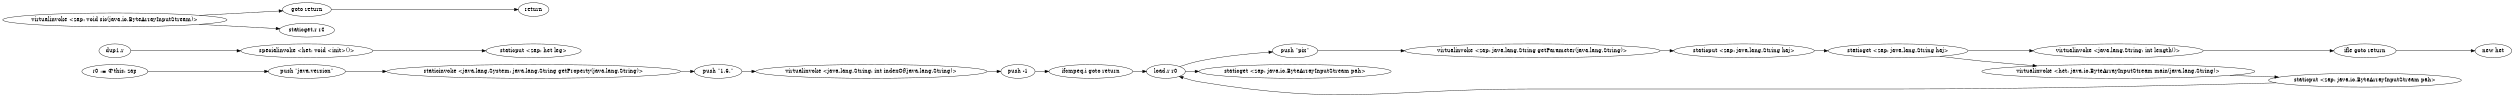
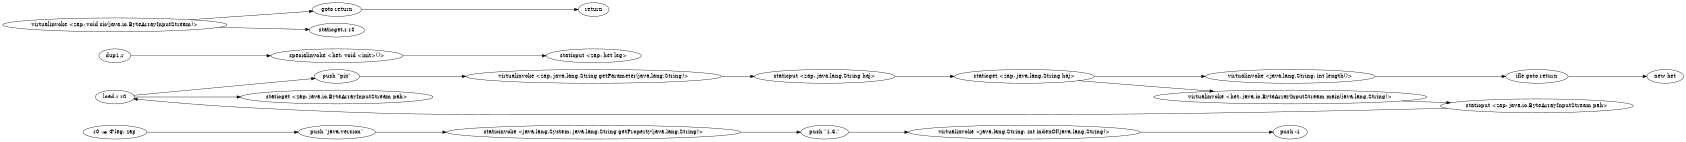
(115, 71) -> (115, 132)
(1091, 71) -> none
